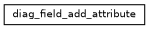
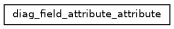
(74, 15) -> (87, 15)
